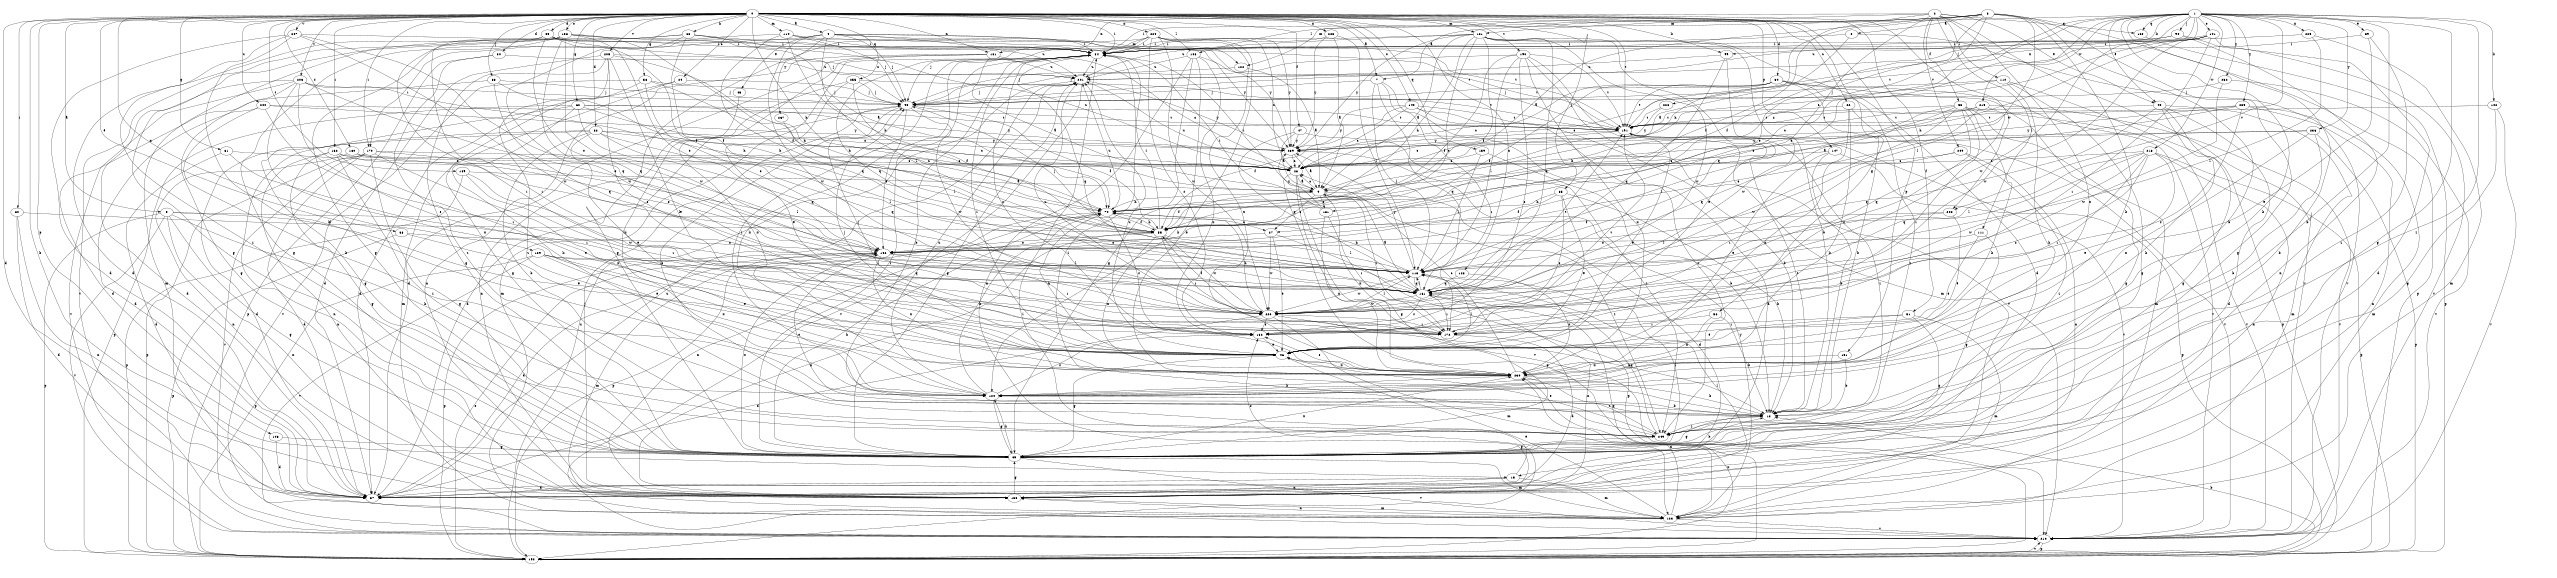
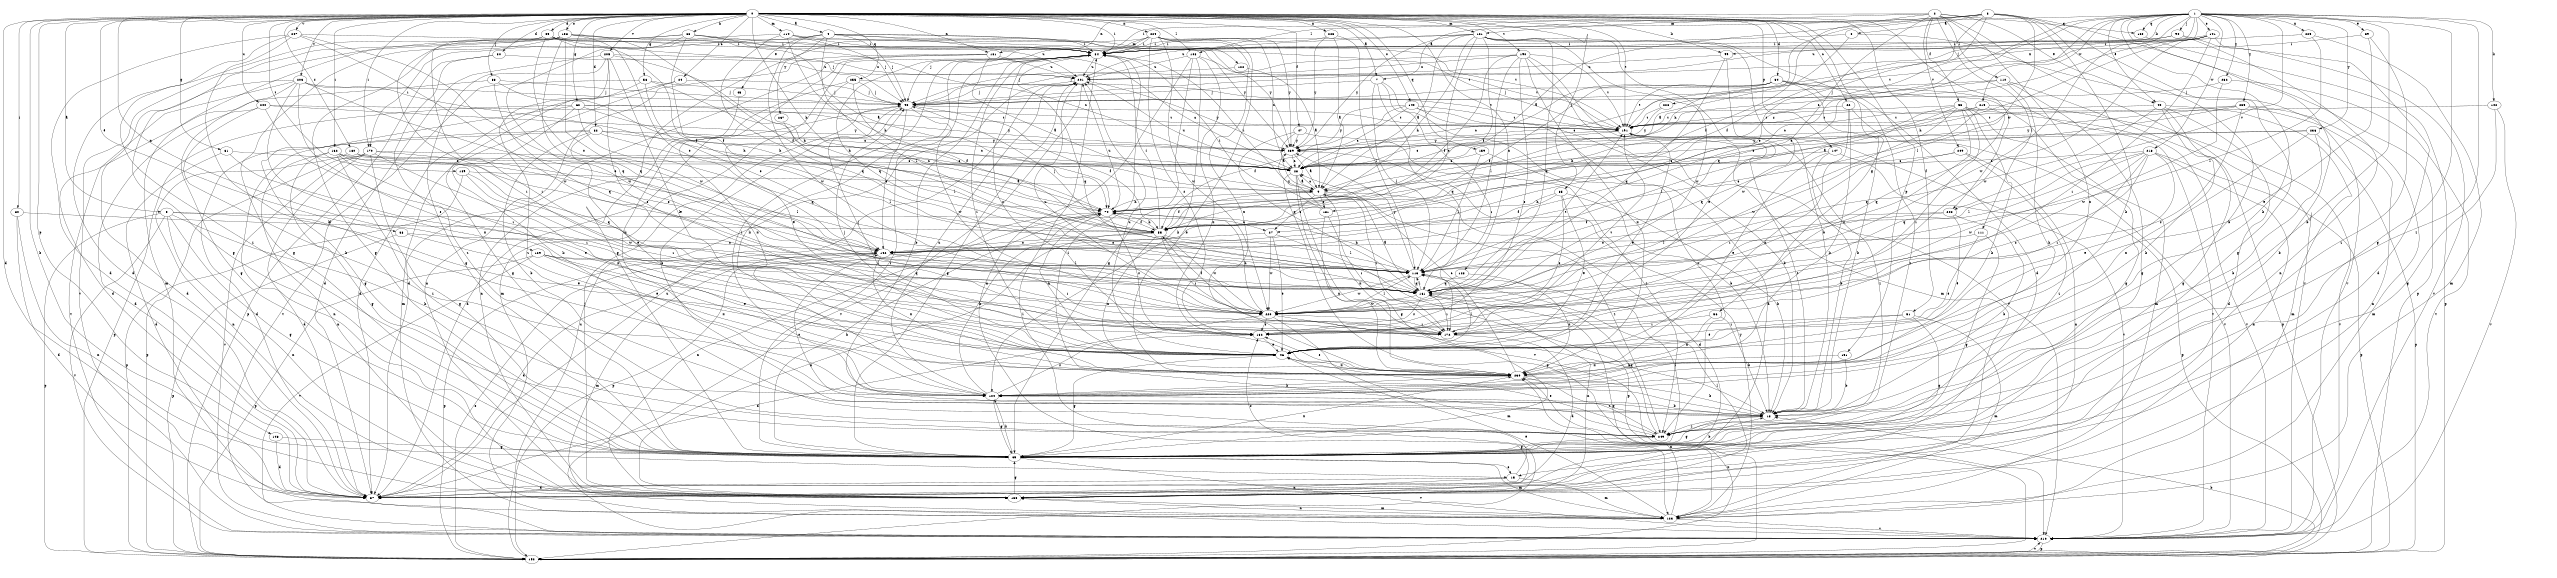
(1555, 23) -> none
none -> (1304, 71)
(1018, 257) -> (756, 254)
none -> (1957, 343)
(745, 444) -> (1267, 460)
